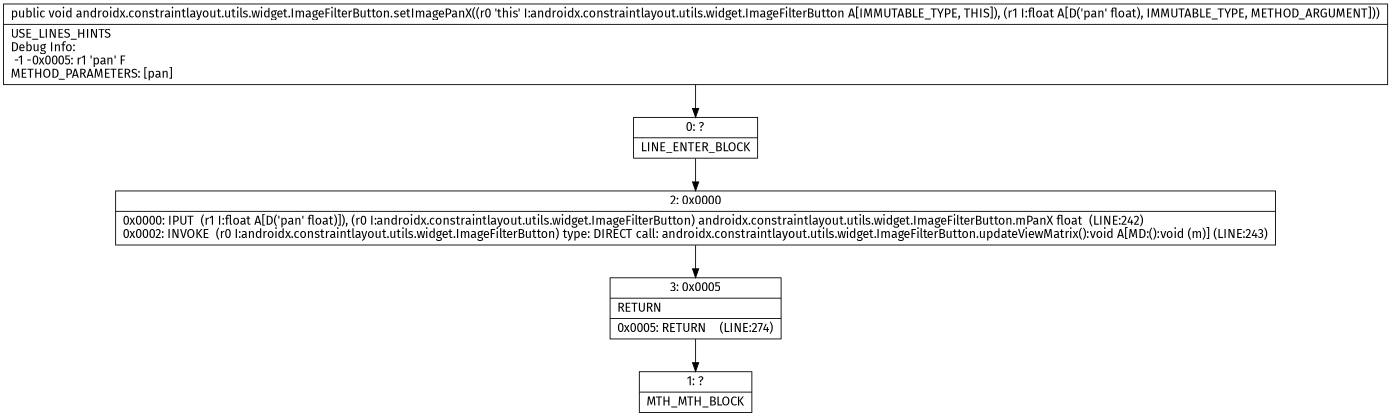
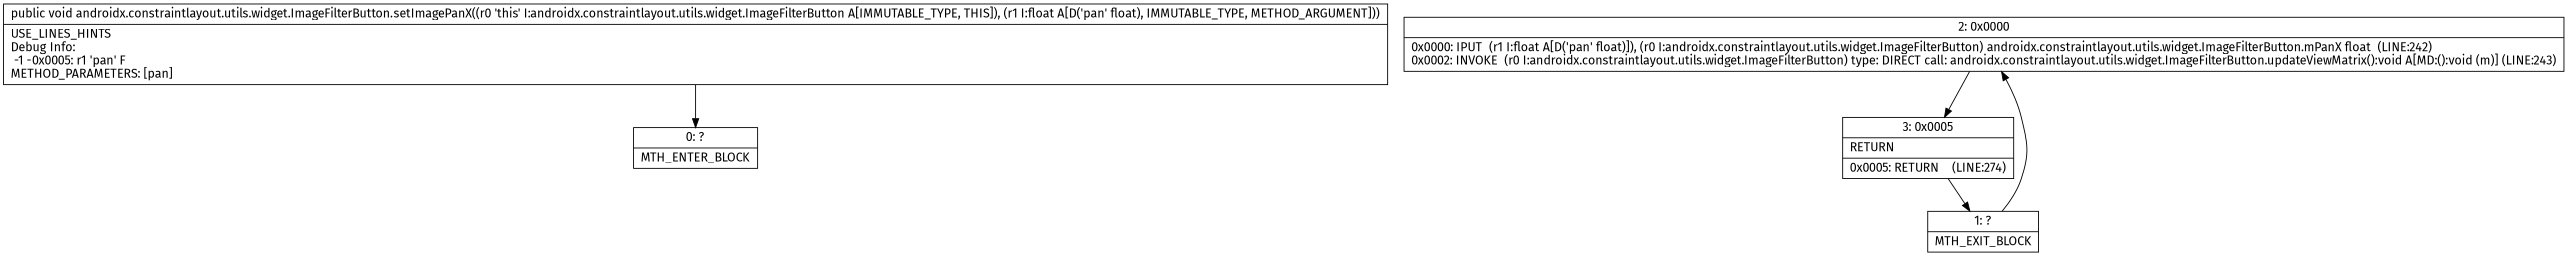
(696, 148) -> (696, 158)
(696, 170) -> (2027, 147)
(696, 402) -> (1983, 241)
